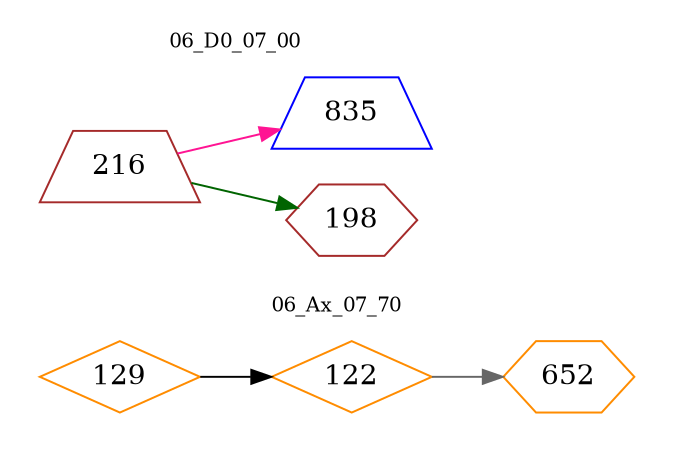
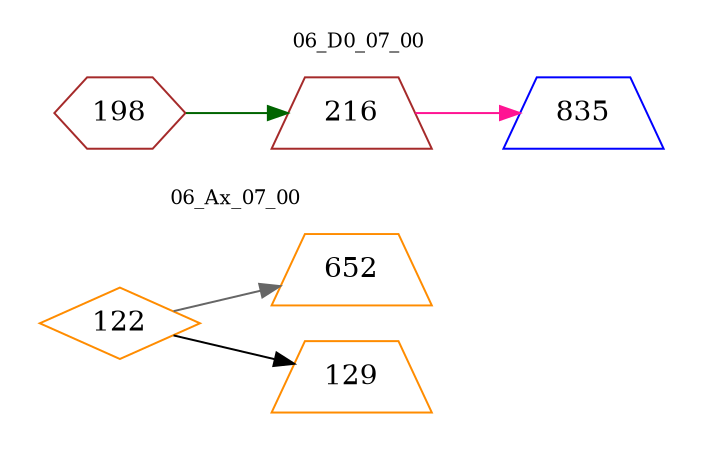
(234, 193) -> (227, 113)
(337, 306) -> (236, 199)
(120, 377) -> (352, 377)
(226, 377) -> (224, 347)
(569, 377) -> (352, 270)
